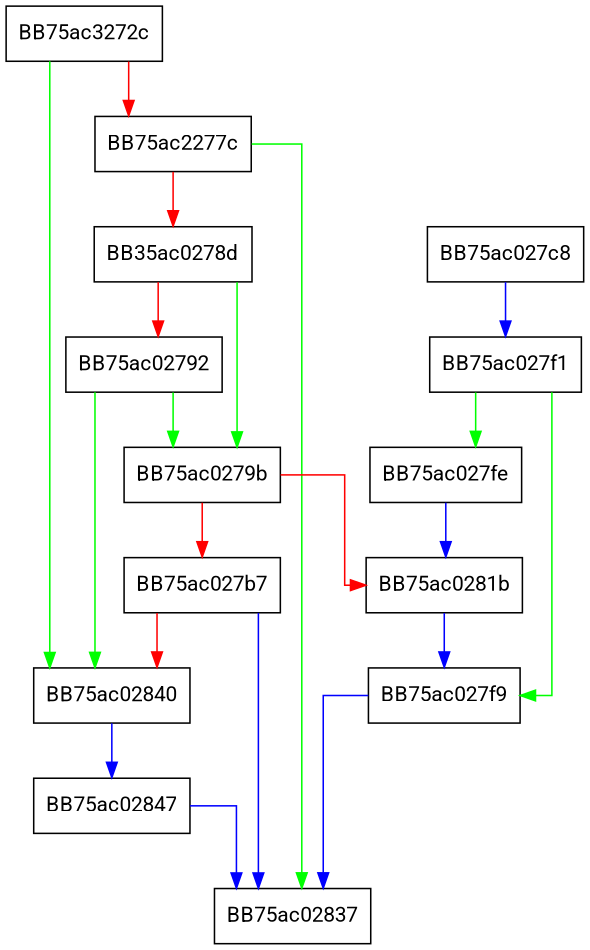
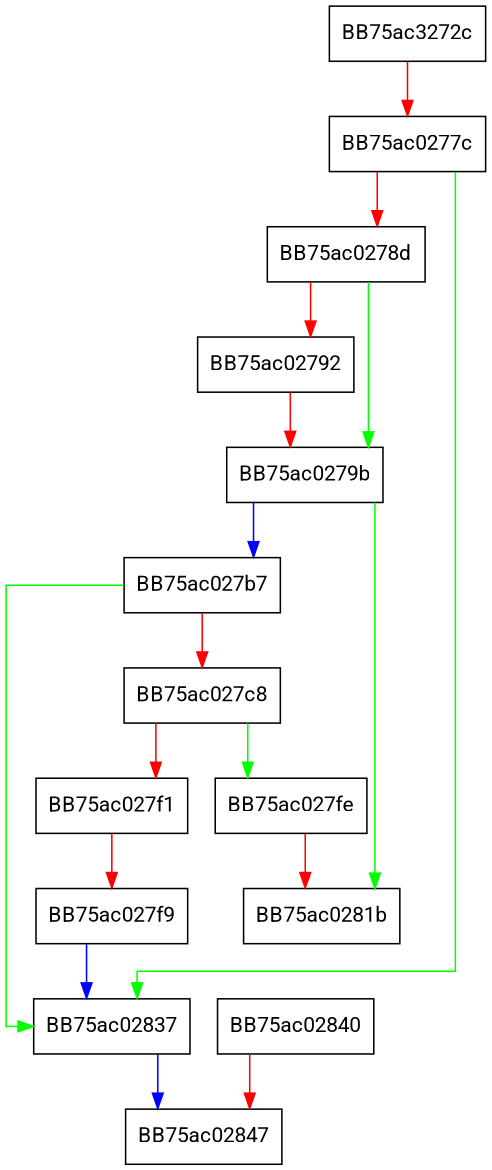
(173, 144) -> (407, 144)
(173, 254) -> (346, 254)
(506, 302) -> (156, 743)
(50, 357) -> none
(173, 412) -> (290, 412)
(476, 412) -> (248, 743)
(345, 501) -> (375, 688)
(95, 522) -> none
(202, 522) -> (254, 522)
(446, 522) -> (305, 853)
(552, 552) -> (112, 853)
(157, 633) -> (202, 633)
(444, 633) -> none
(112, 743) -> (250, 1074)
(258, 743) -> (6, 753)
(236, 816) -> (158, 1074)
